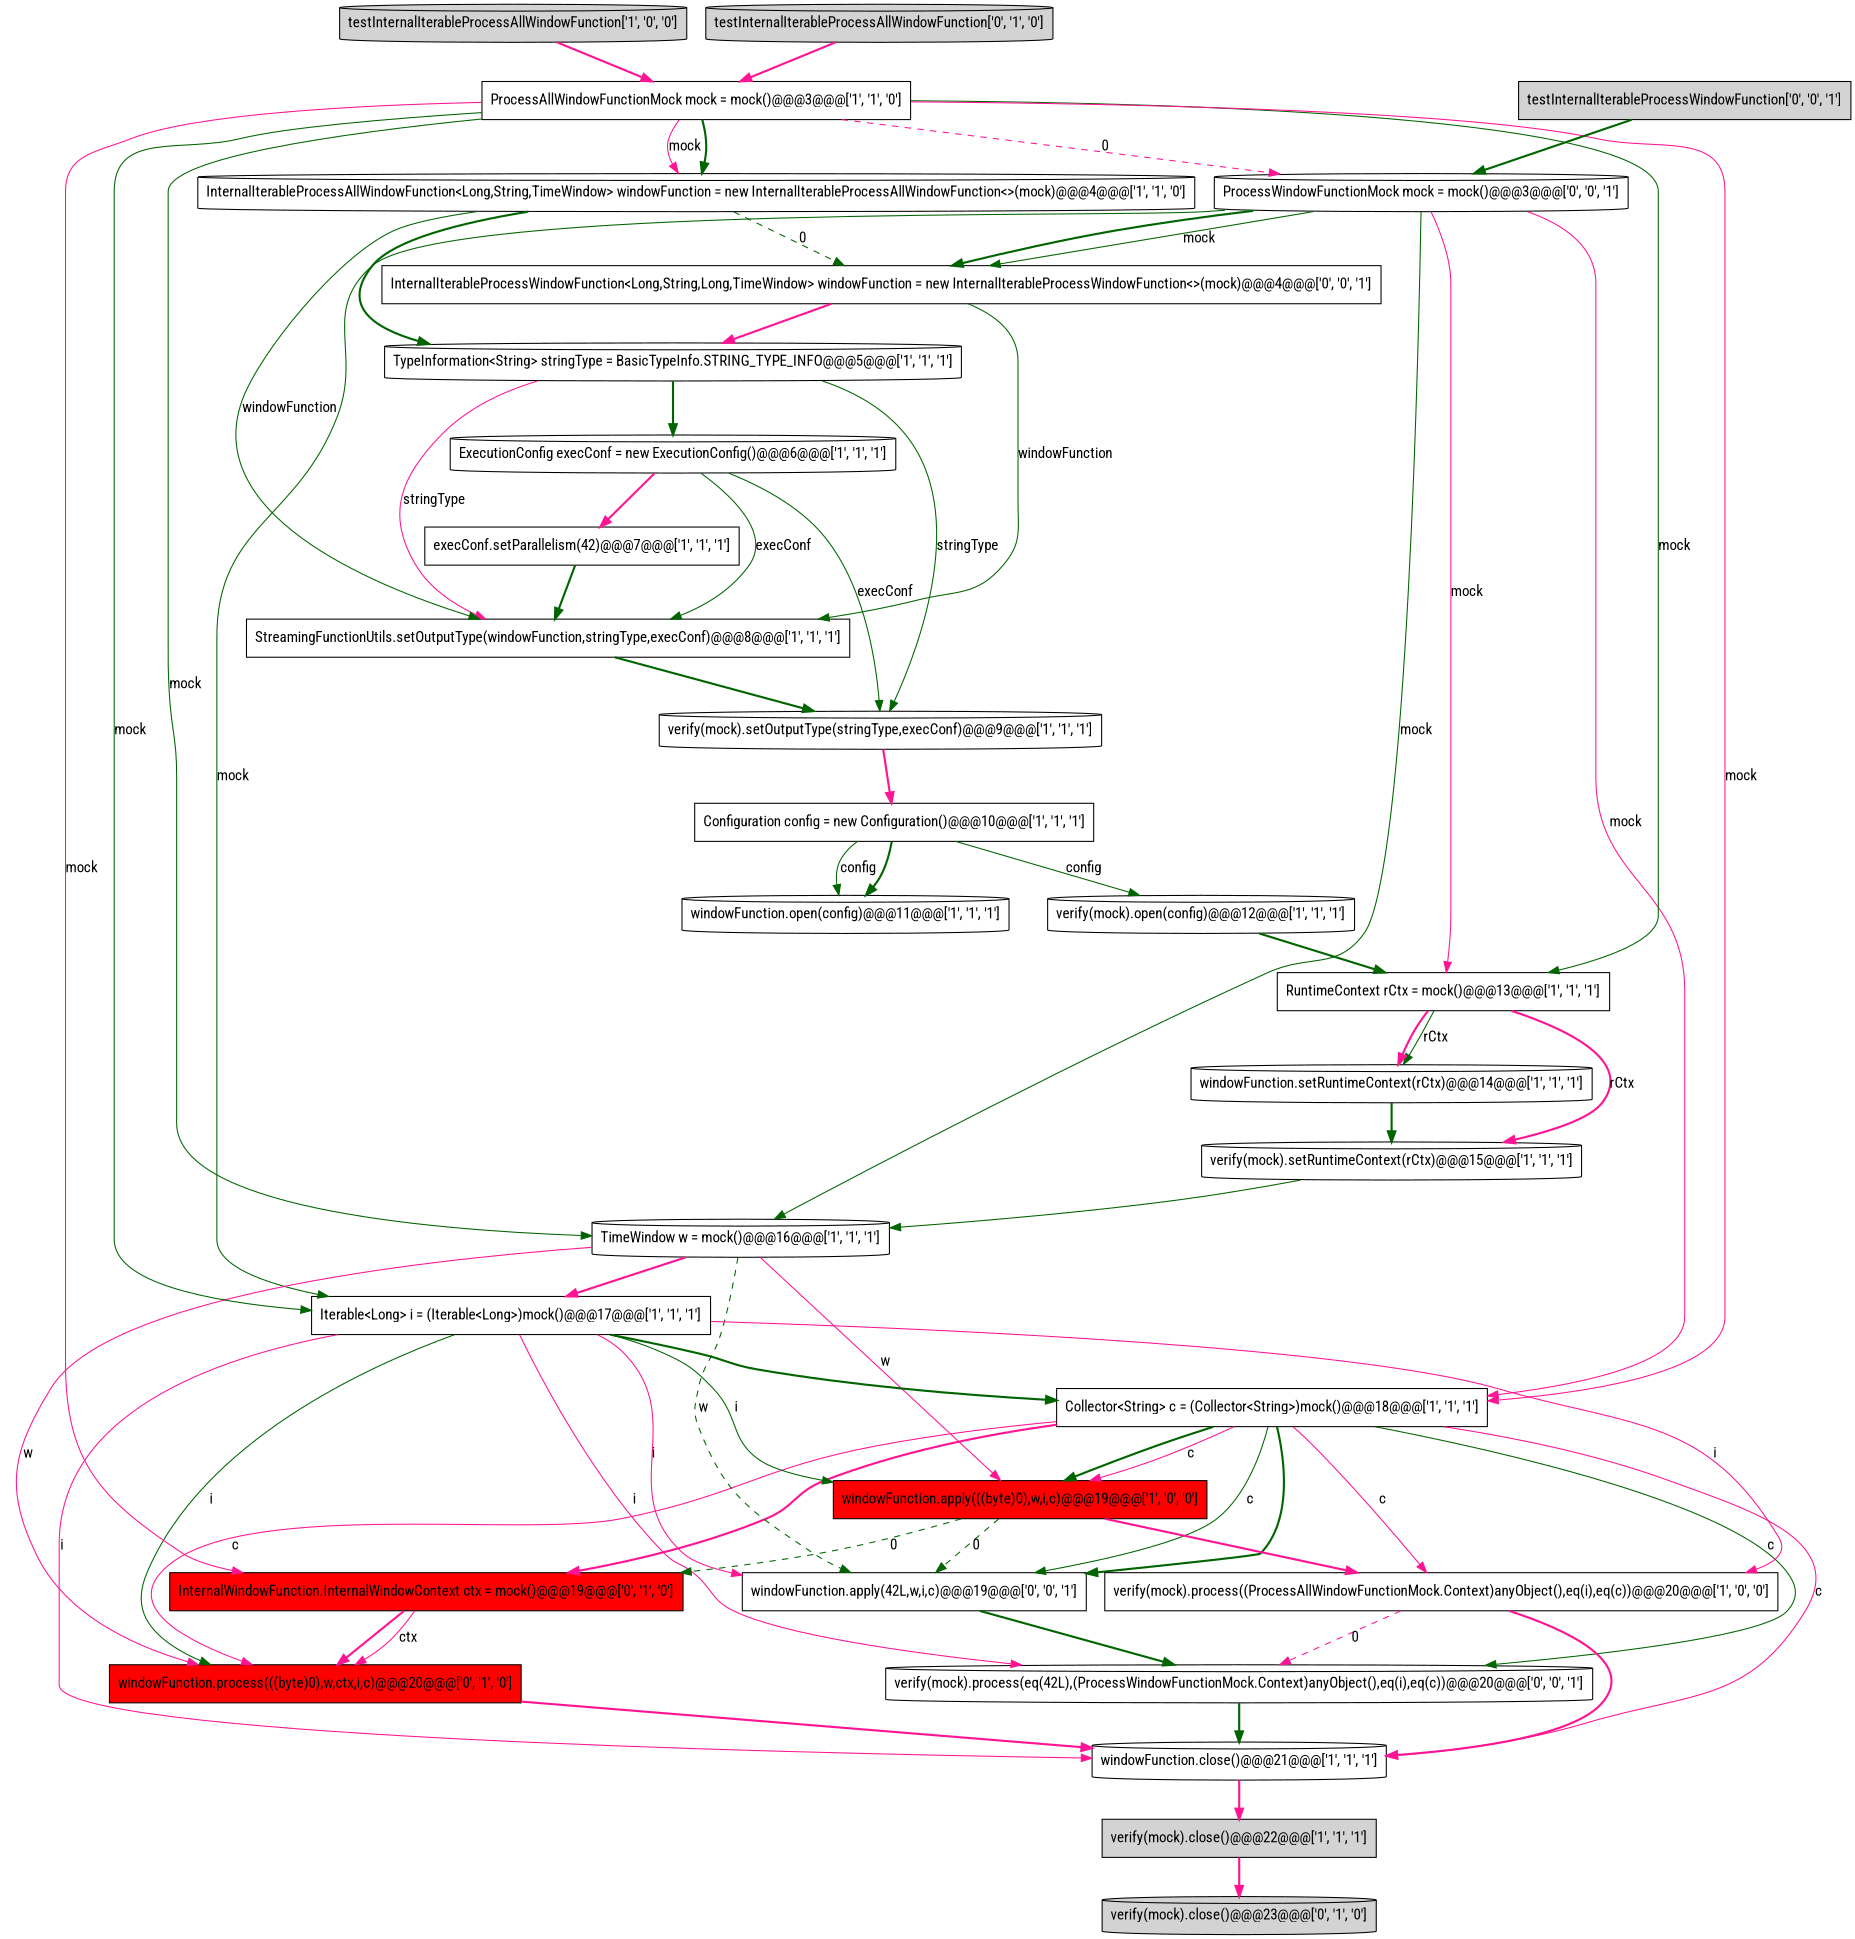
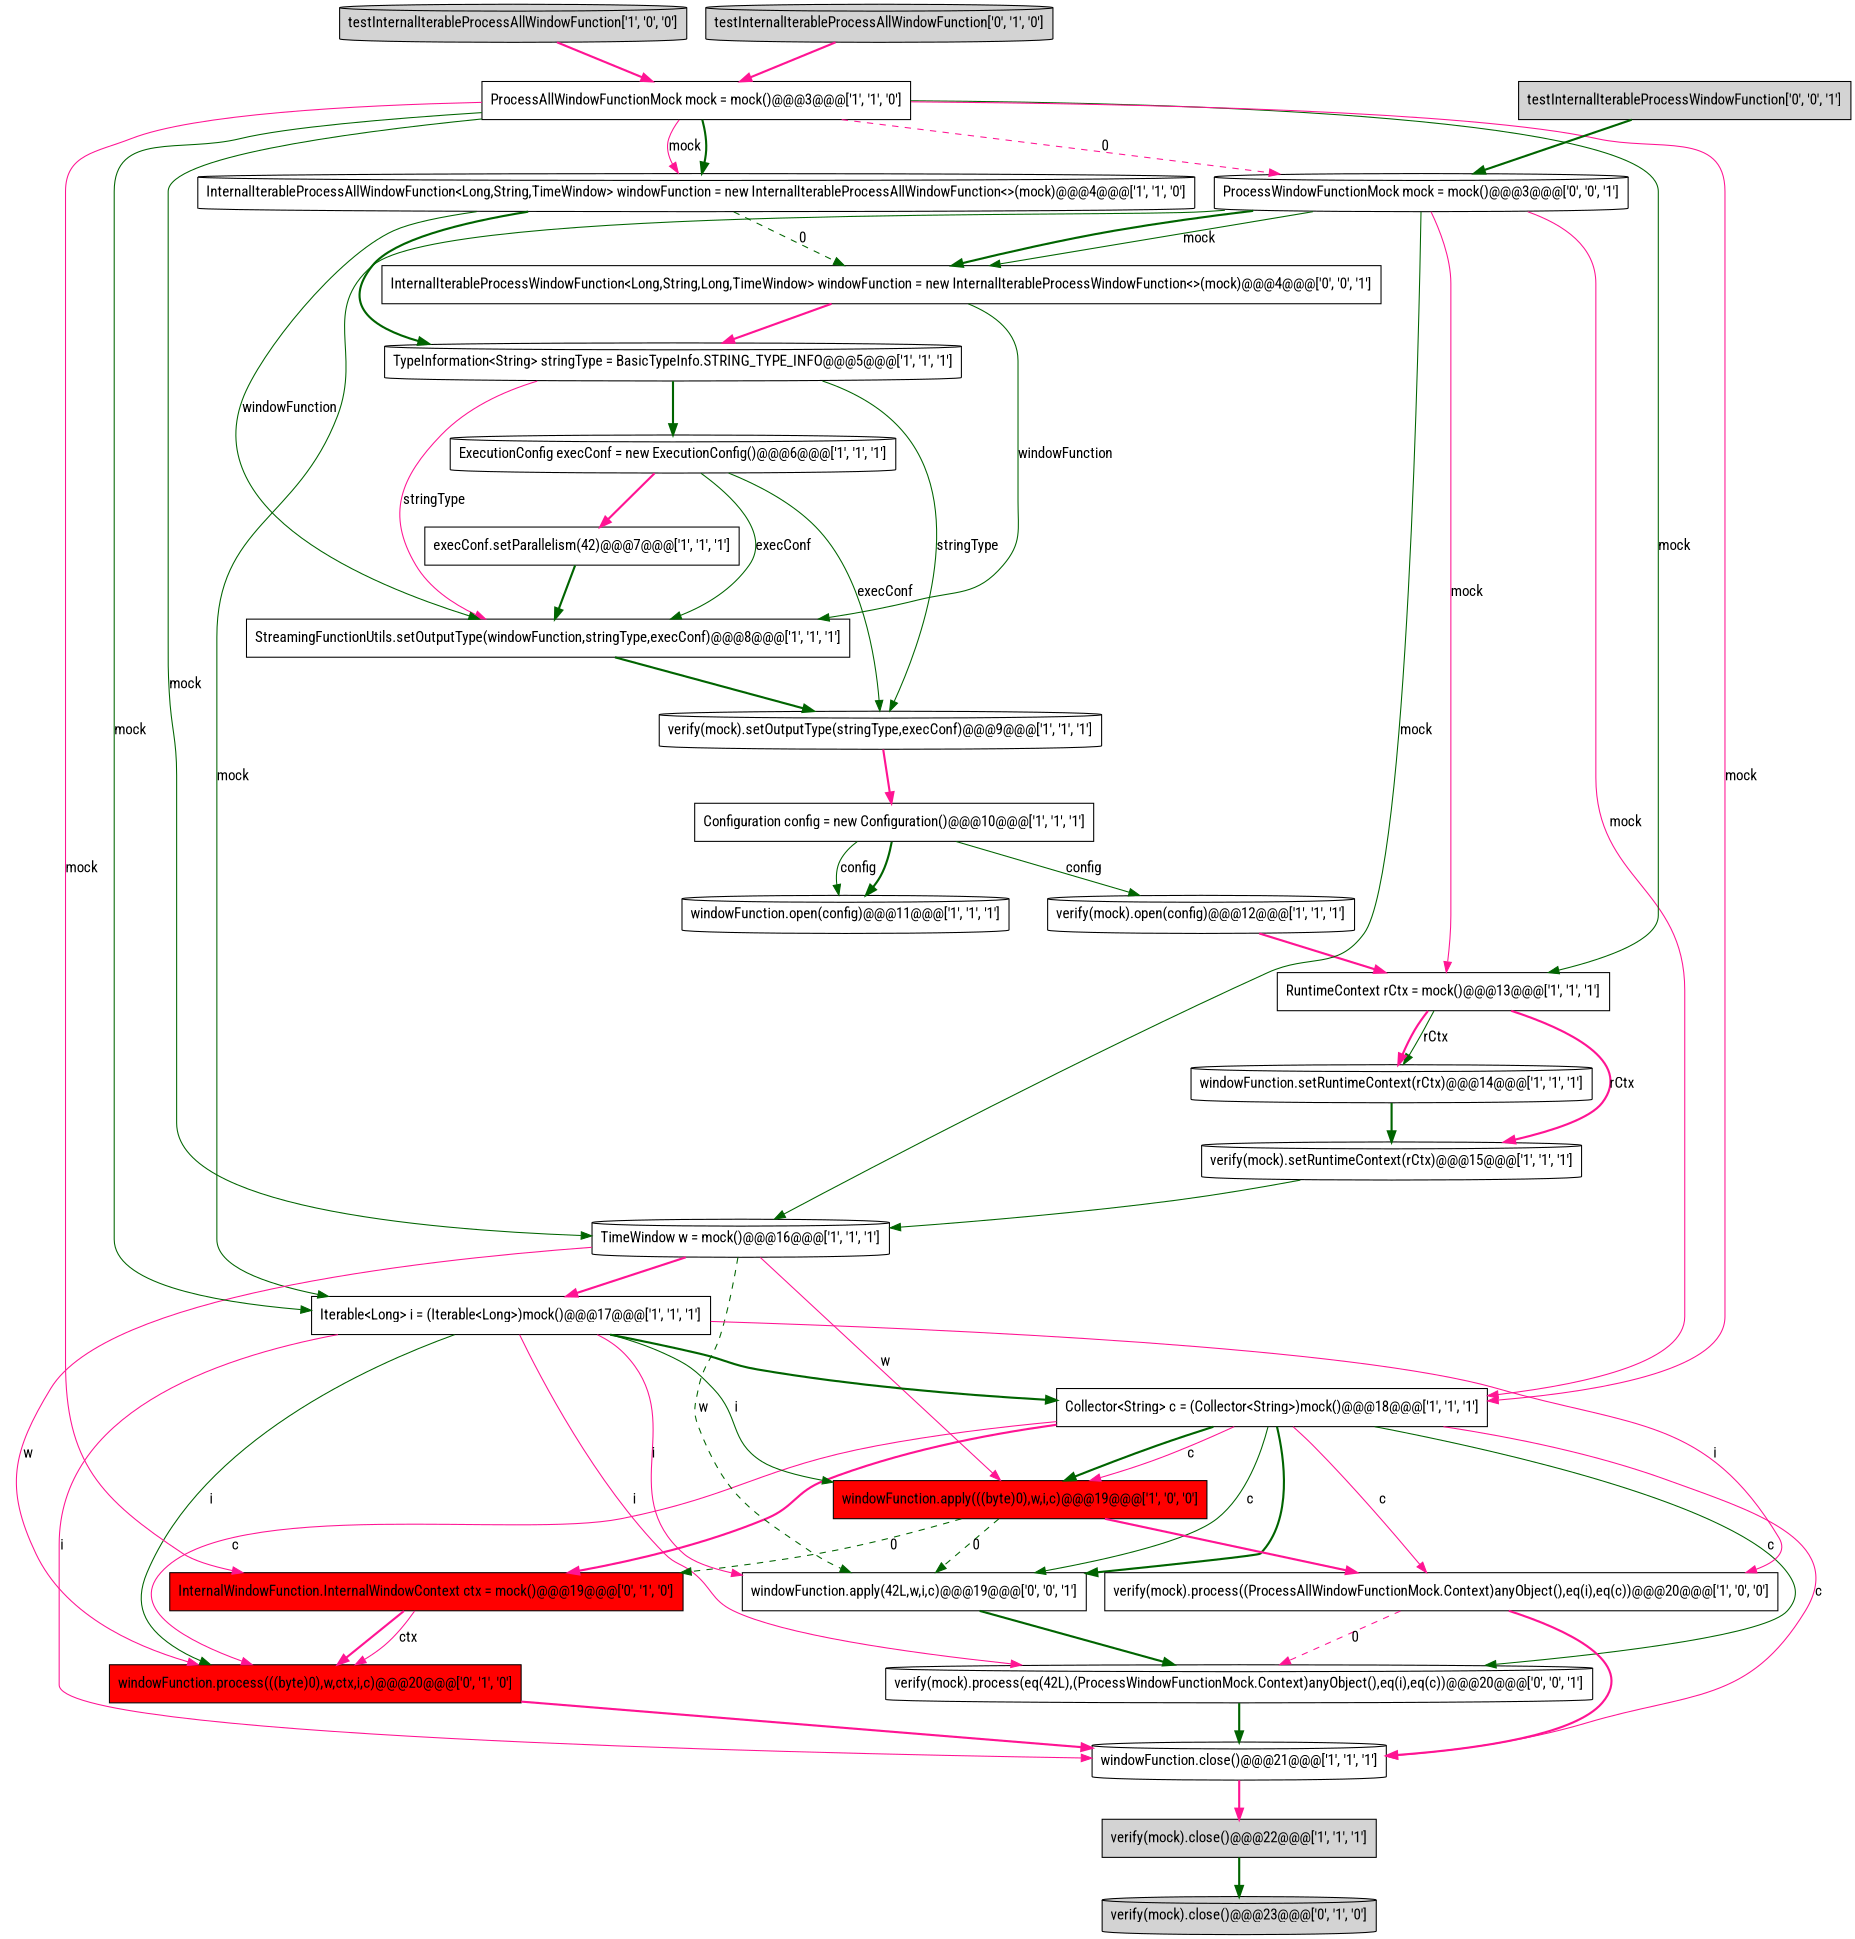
(1317, 951) -> (1317, 951)
(1239, 1872) -> (1239, 1872)
